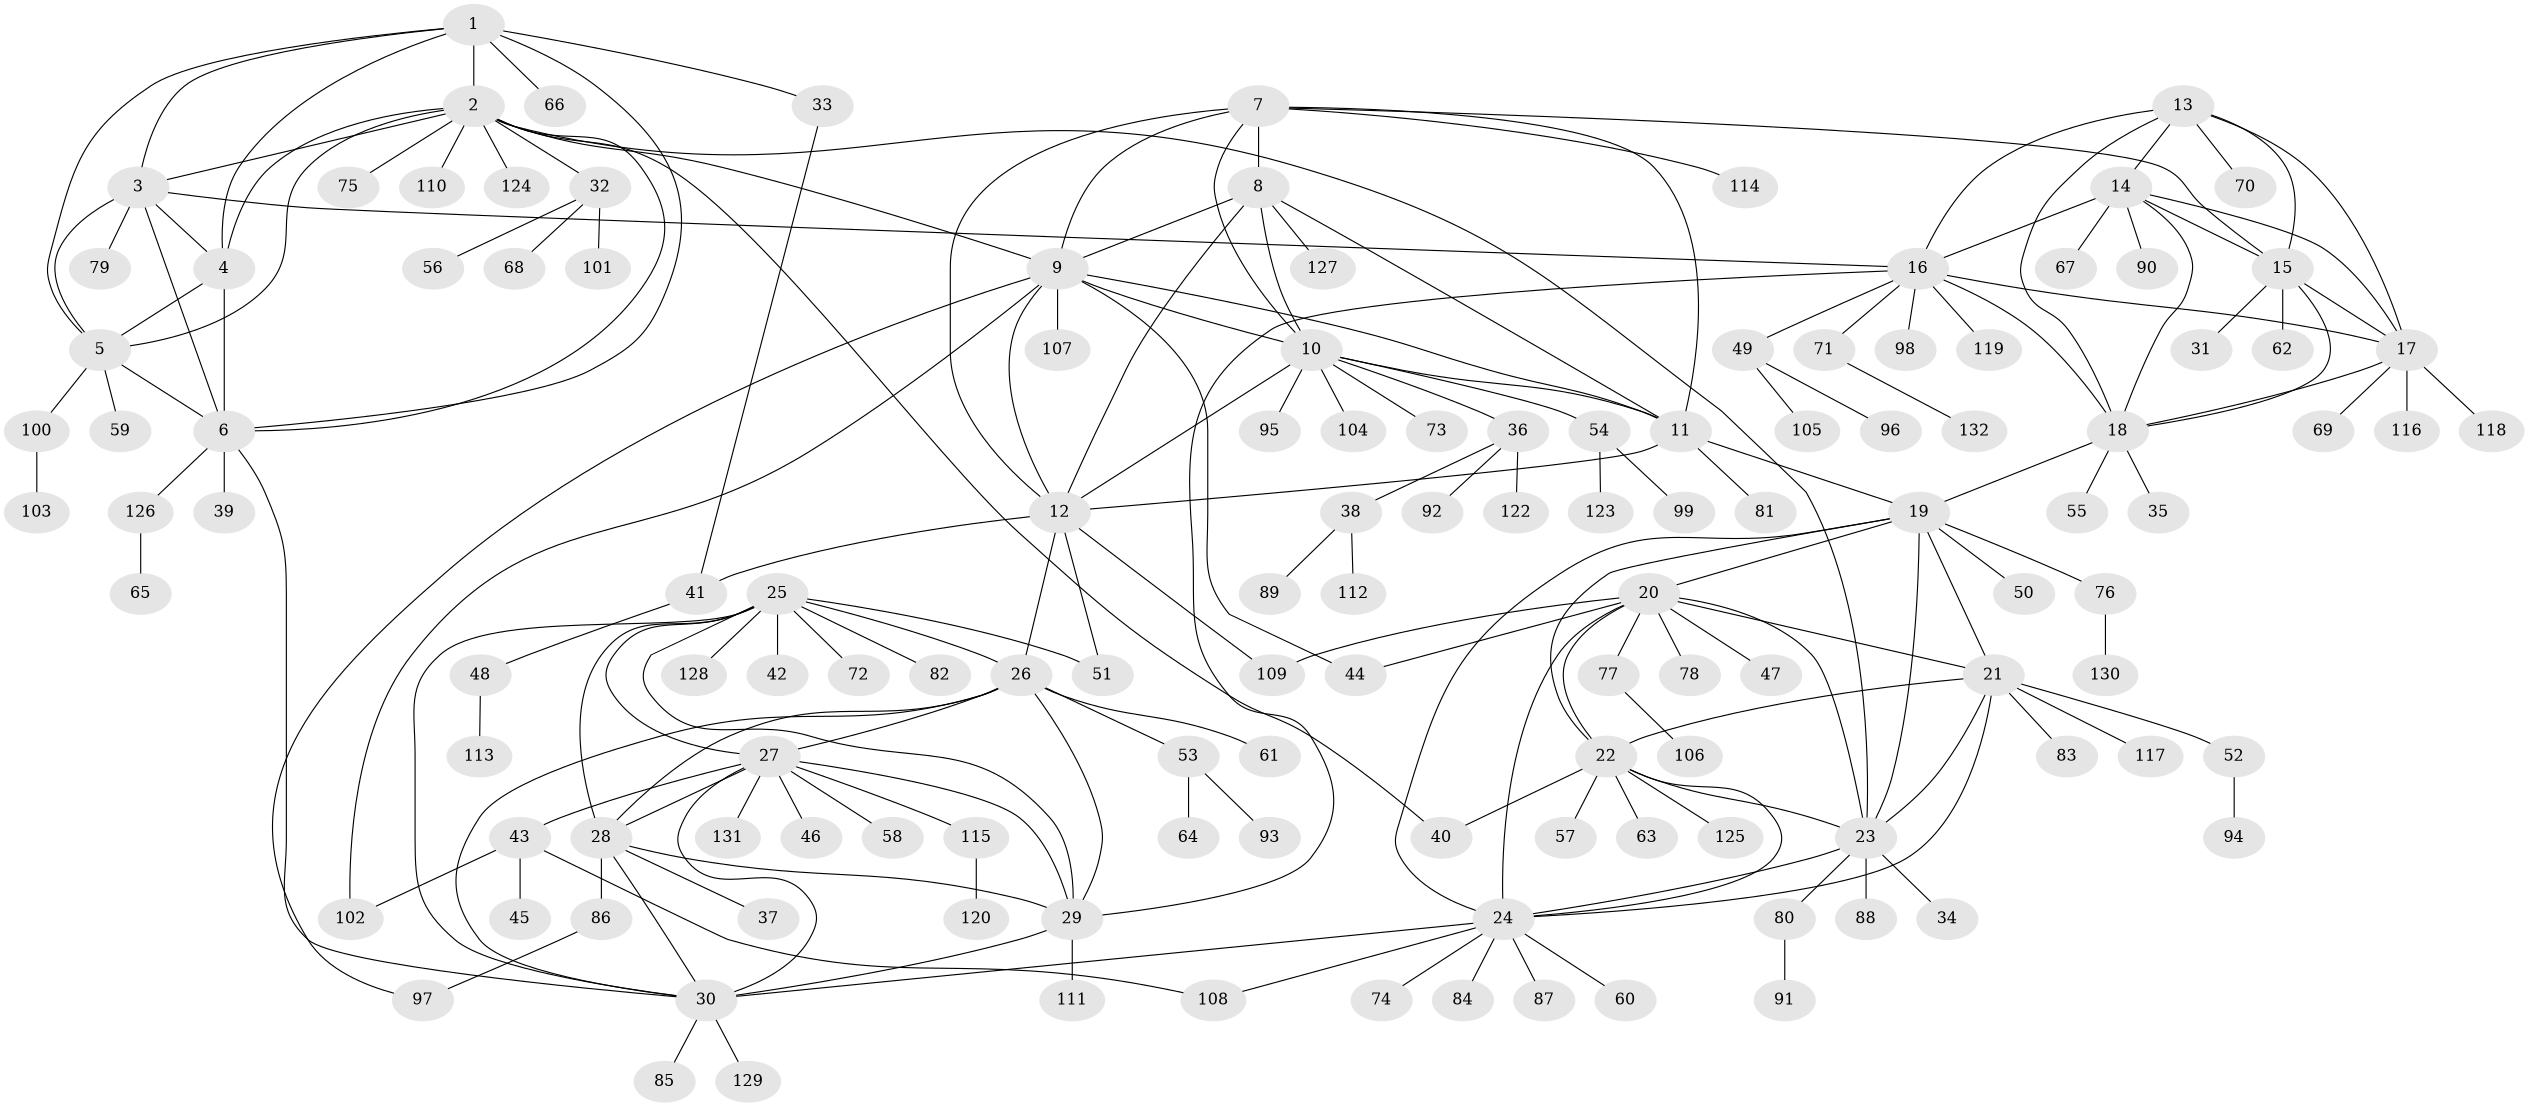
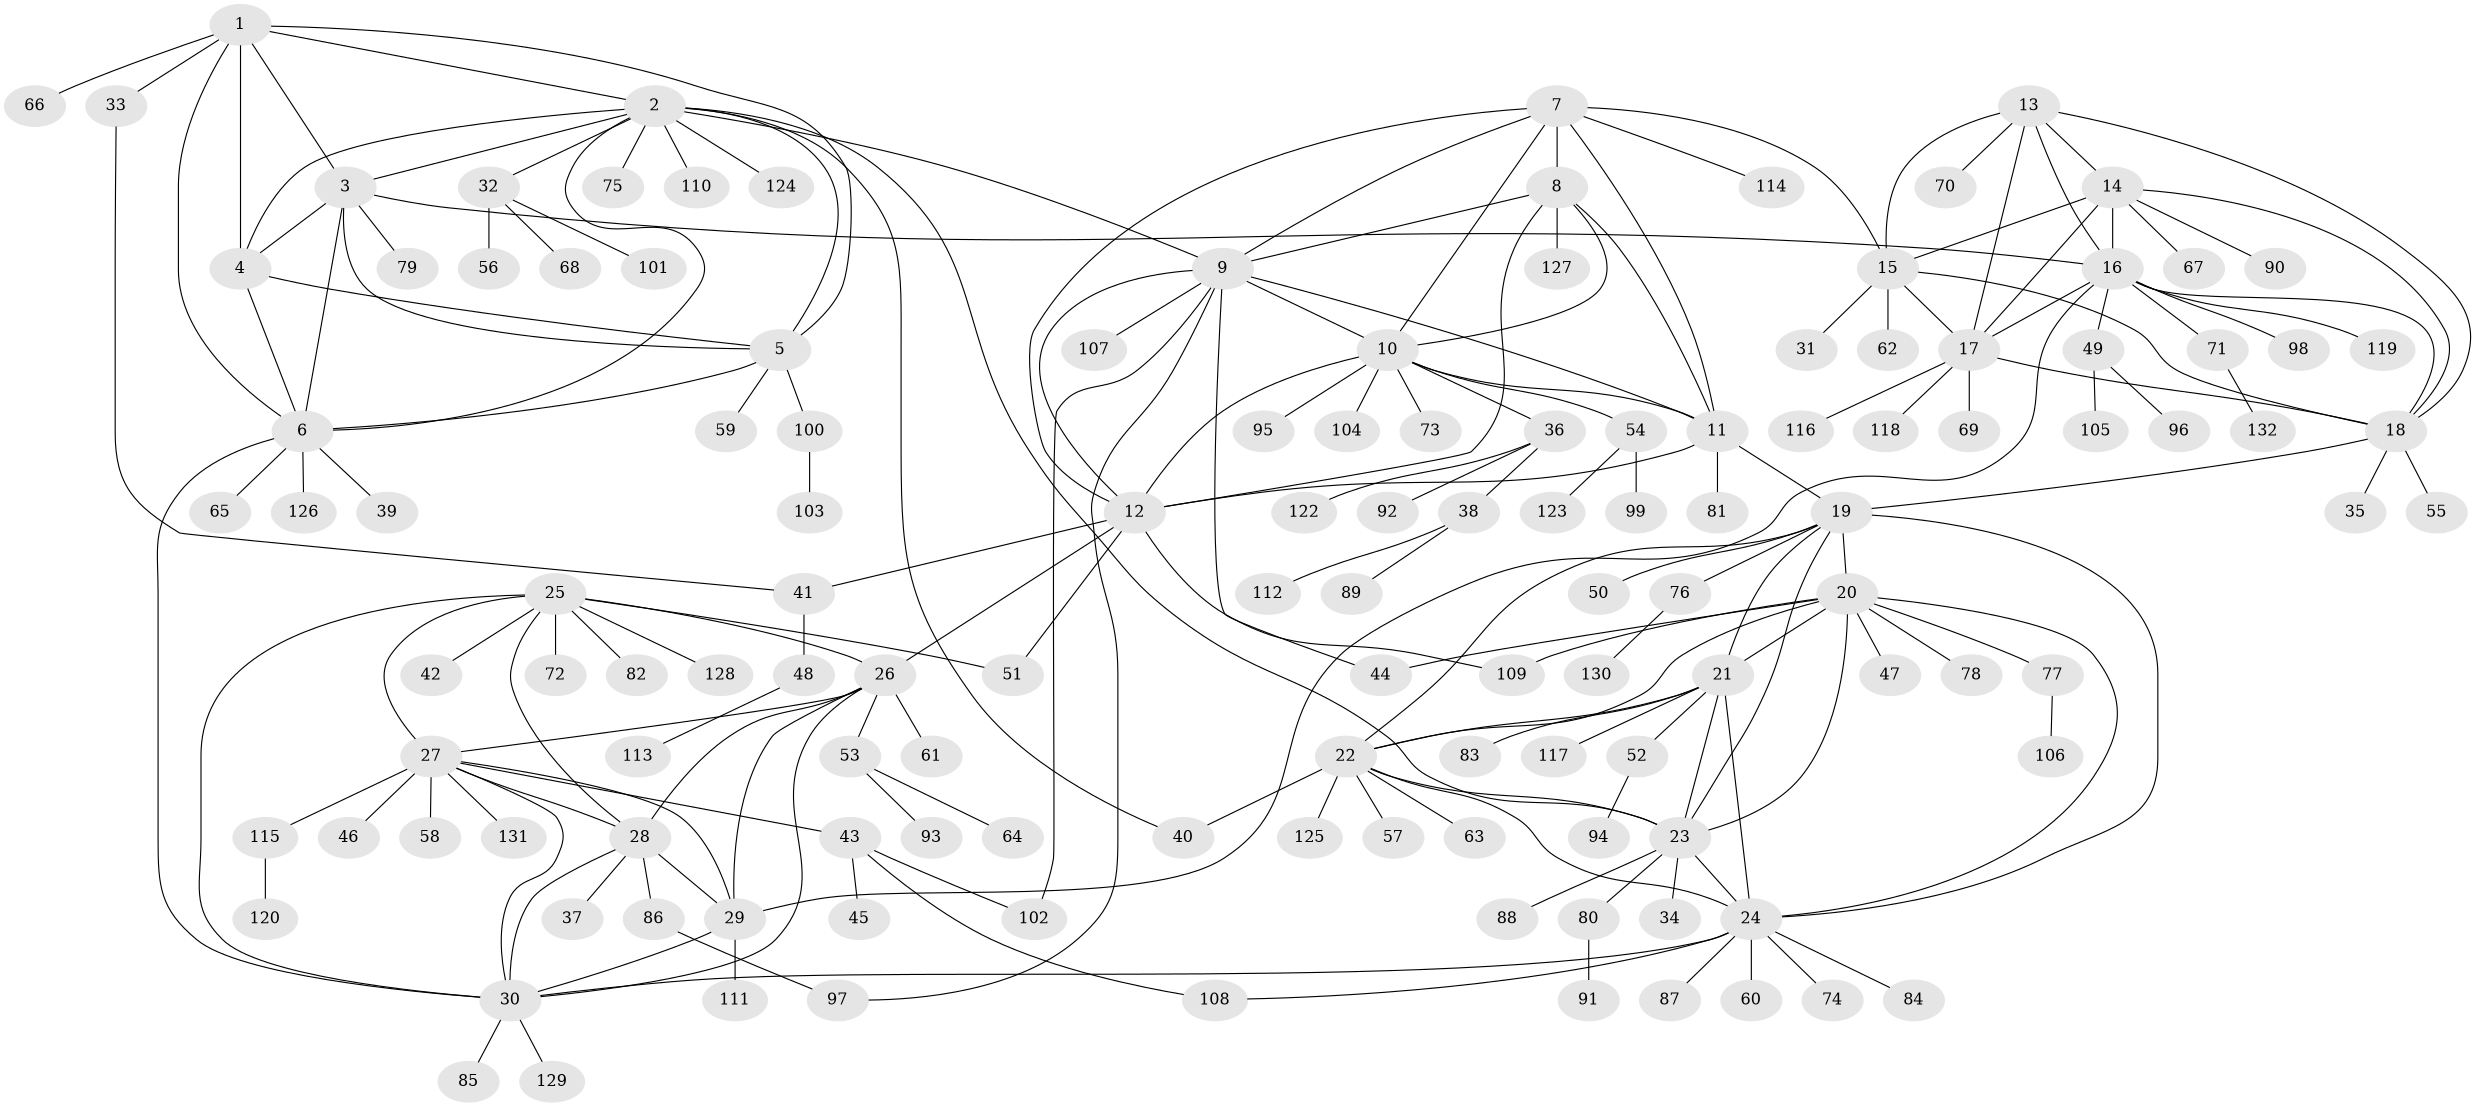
(141, 553) -> (261, 472)
(802, 735) -> none
